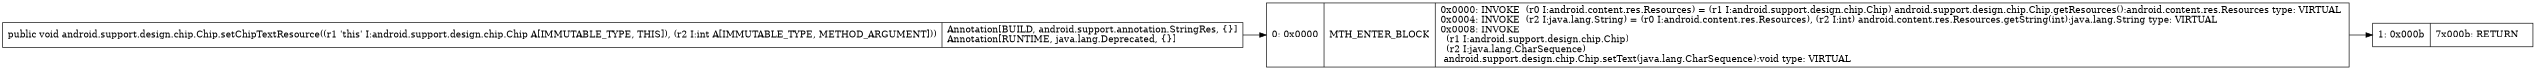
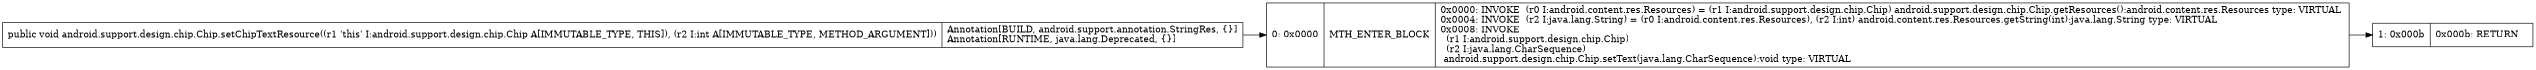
(2482, 35) -> (2482, 35)
